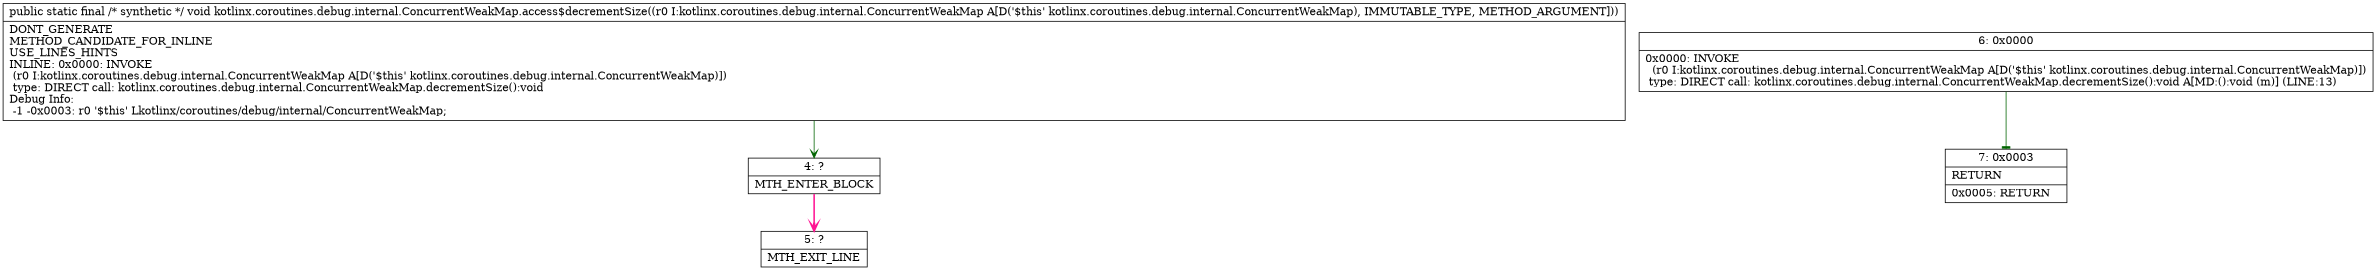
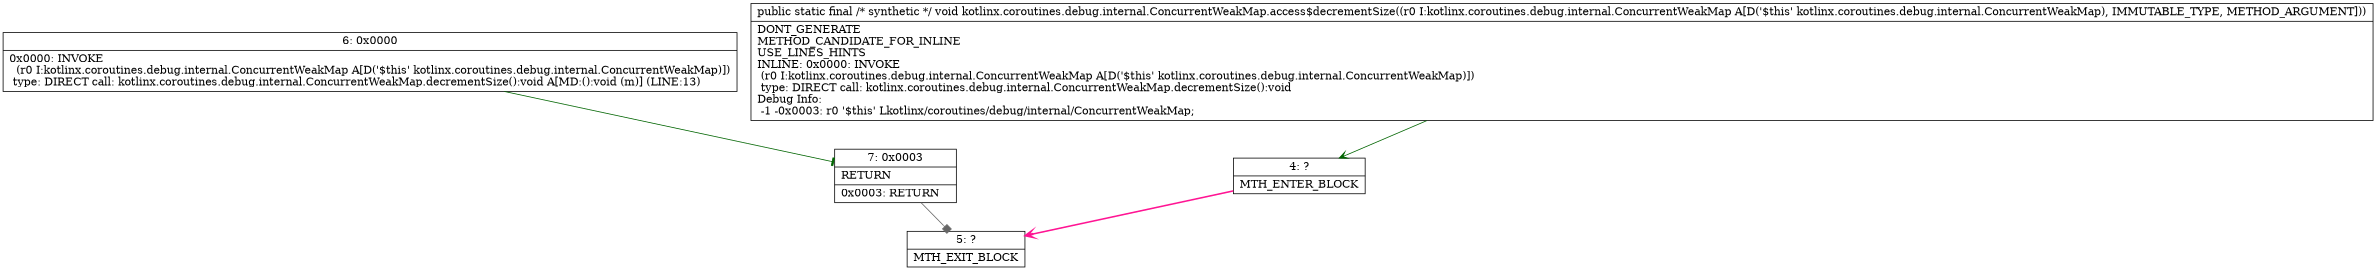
(2006, 193) -> (896, 193)
none -> (932, 214)
(814, 258) -> (966, 258)
